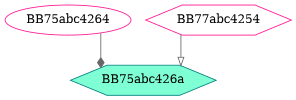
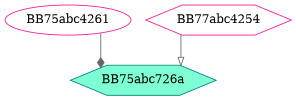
(68, 20) -> (68, 20)
(143, 80) -> (143, 80)
